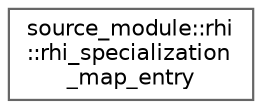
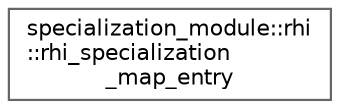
(131, 54) -> (170, 54)
